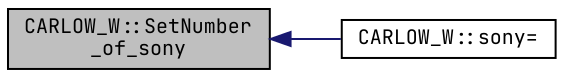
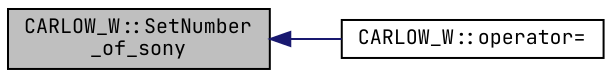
(449, 39) -> (473, 39)
